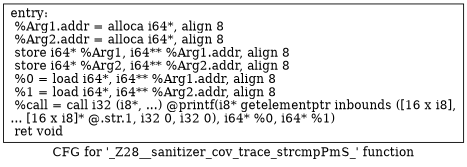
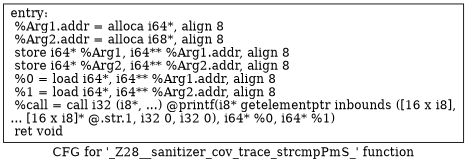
(117, 40) -> (117, 40)
